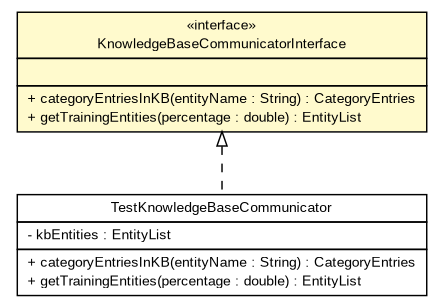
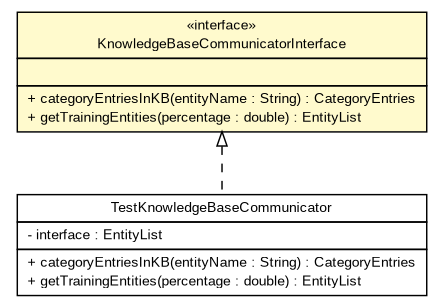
(99, 235) -> (95, 235)
